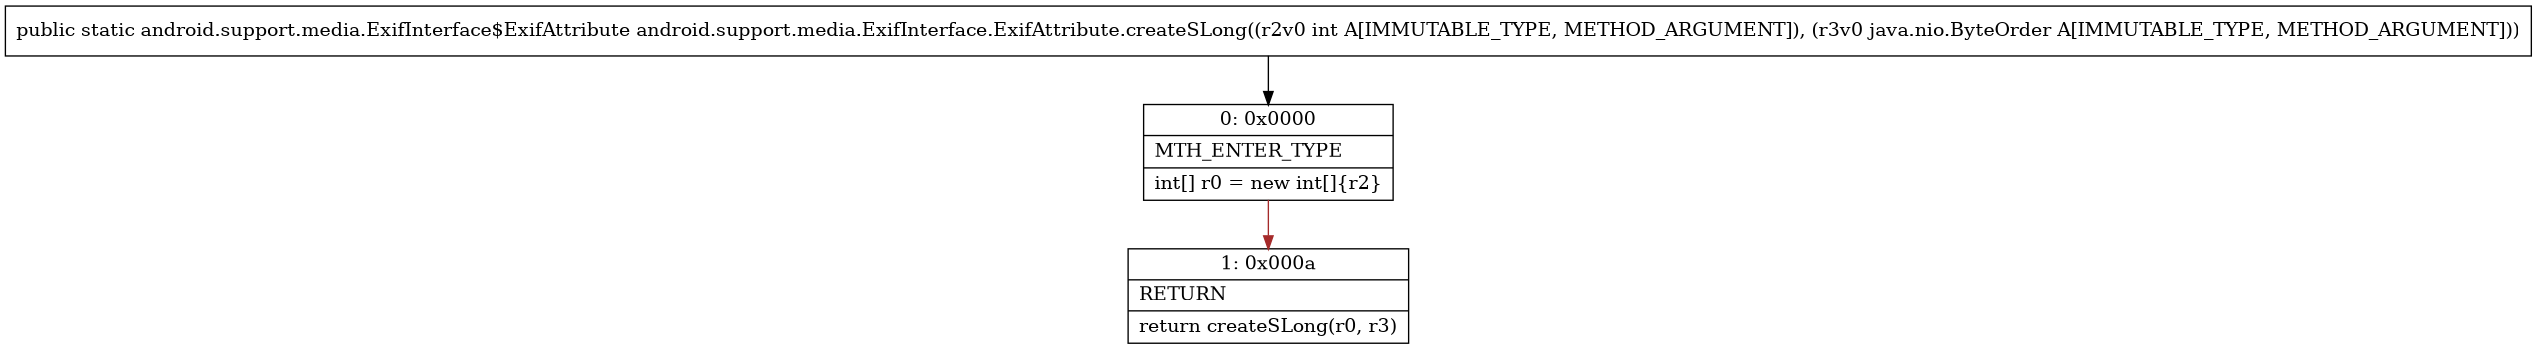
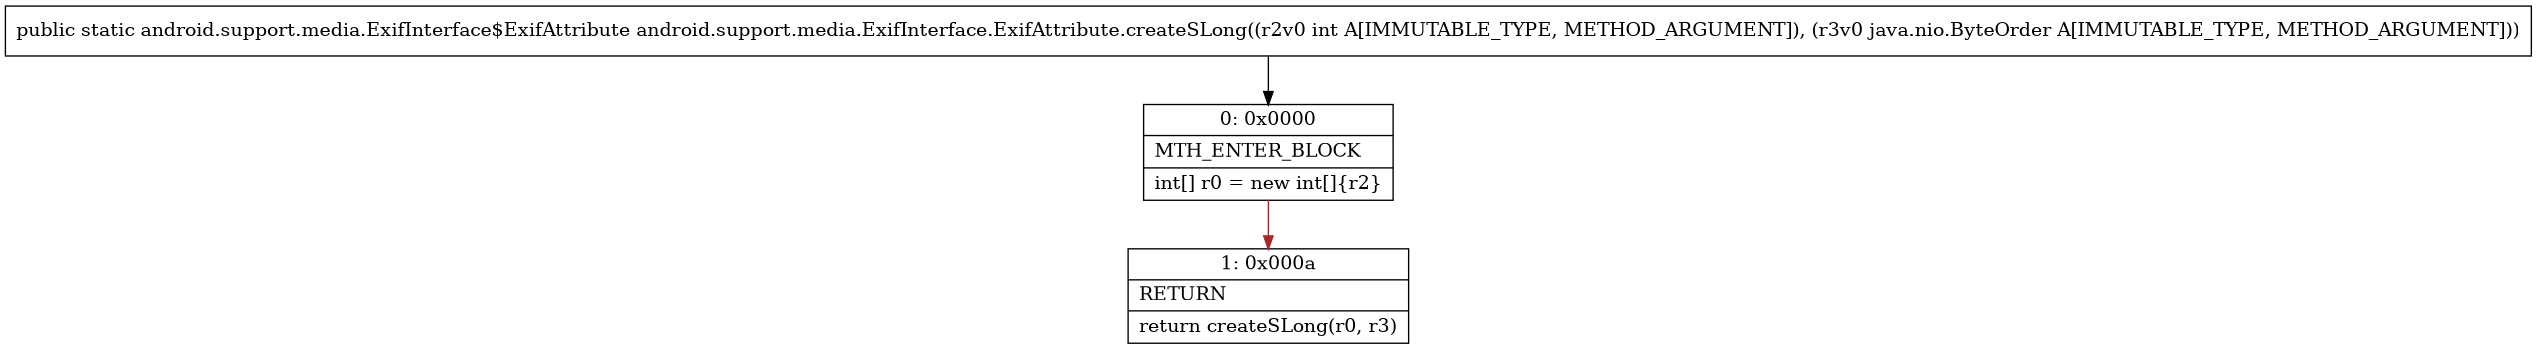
(1249, 151) -> (1258, 151)
